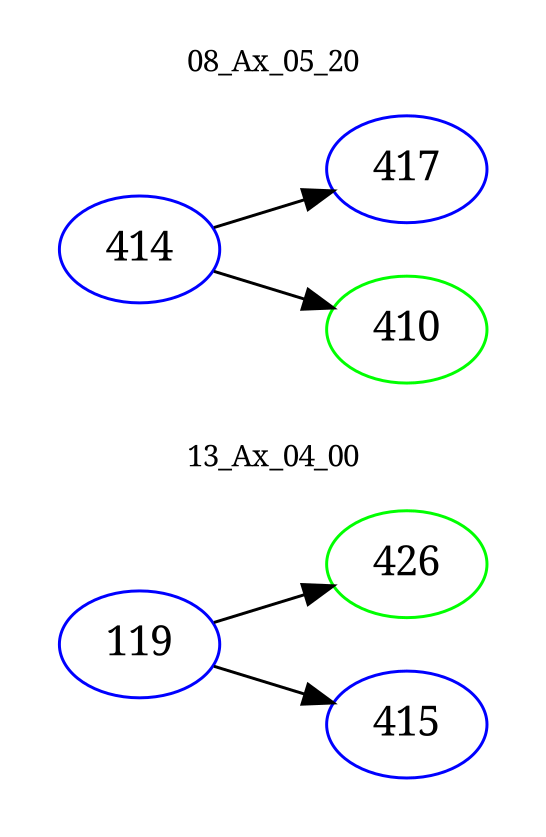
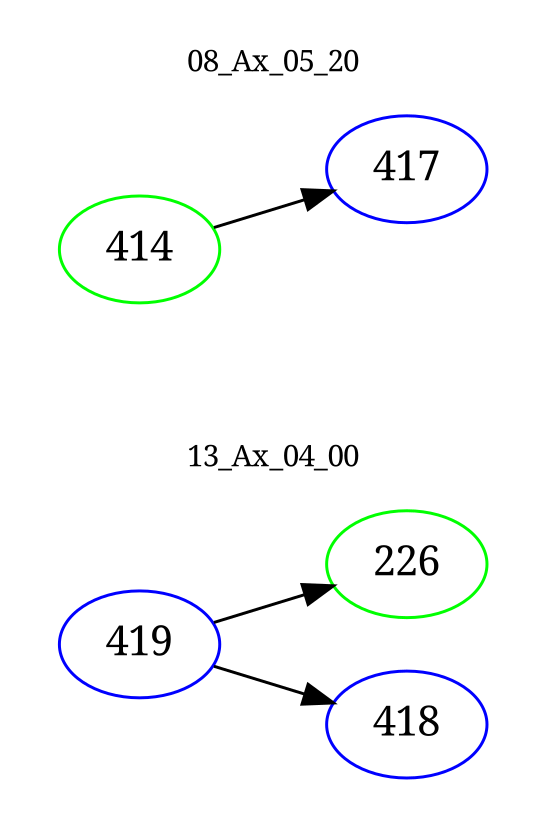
(140, 249) -> (140, 249)
(407, 330) -> none
(407, 564) -> (407, 564)
(140, 644) -> (140, 644)
(407, 725) -> (407, 725)
